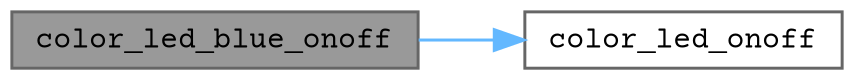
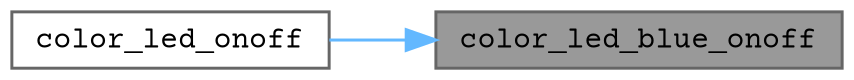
(456, 40) -> (367, 40)
